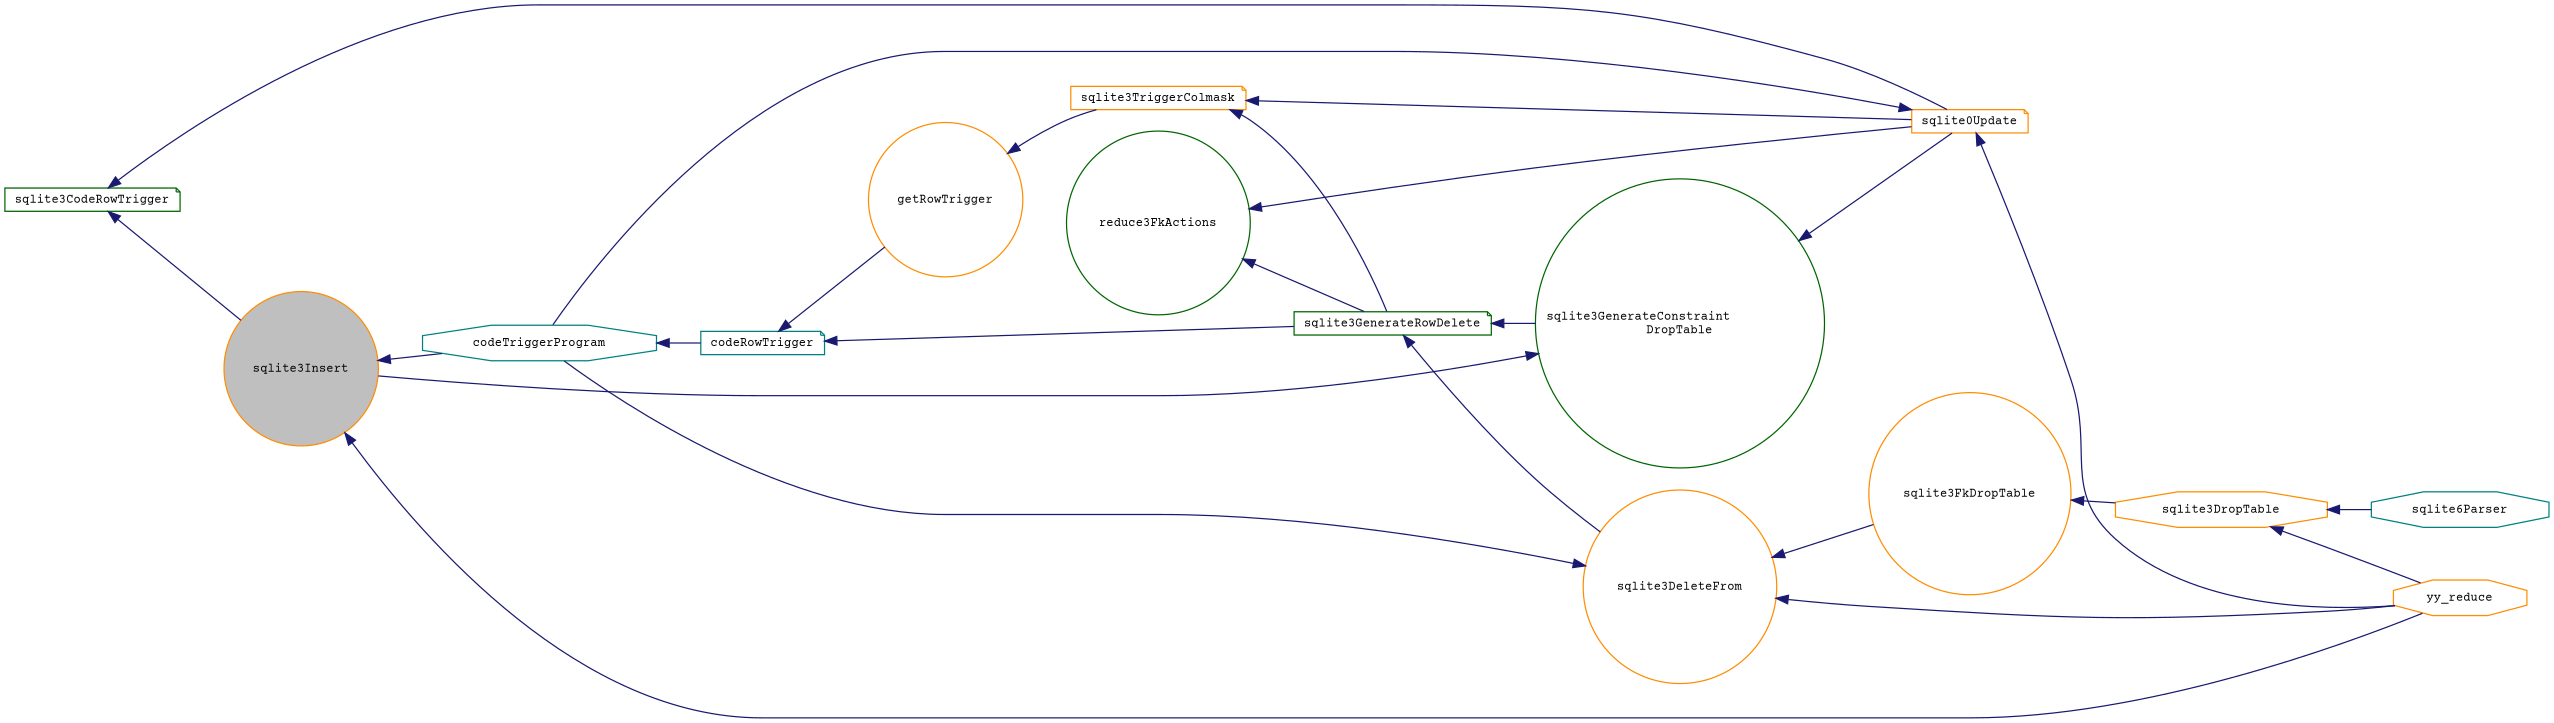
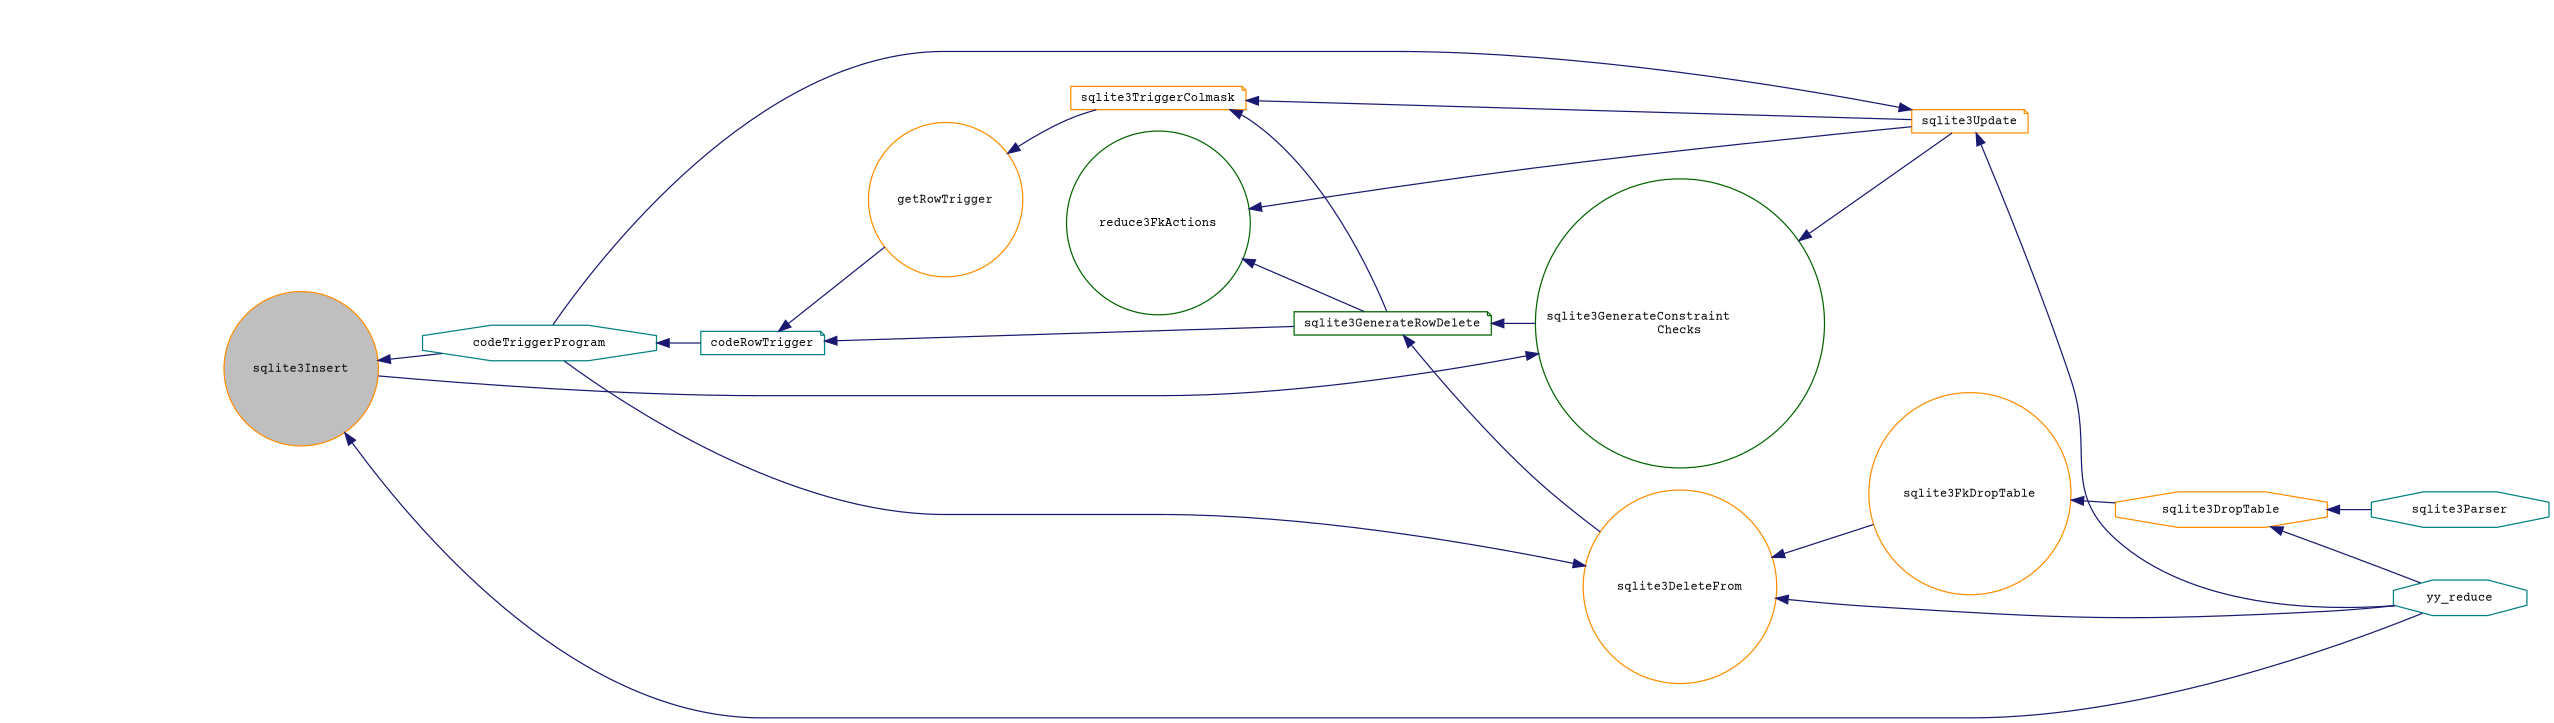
(1970, 121) -> (1970, 121)
(92, 200) -> none
(1680, 323) -> (1680, 323)
(2460, 510) -> (2460, 510)
(2460, 598) -> (2460, 598)
